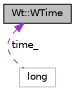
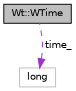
(9, 51) -> (42, 41)
